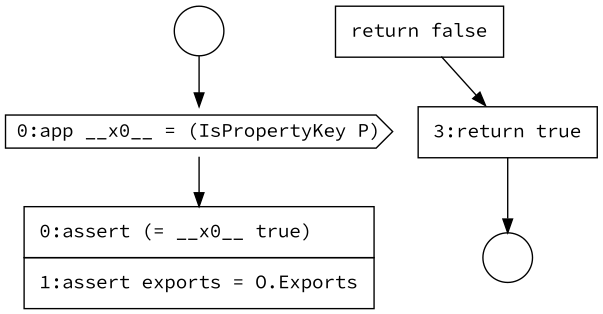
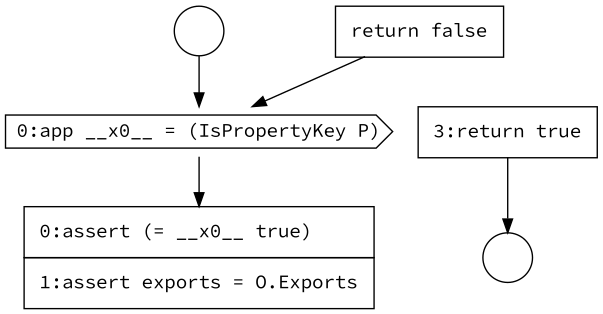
(459, 76) -> (315, 79)
